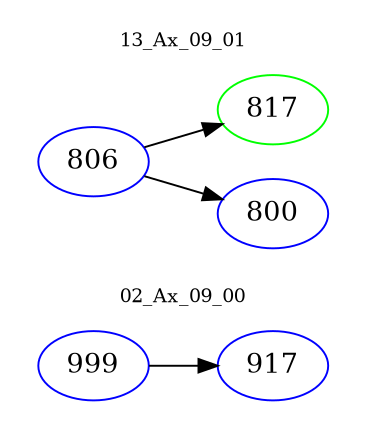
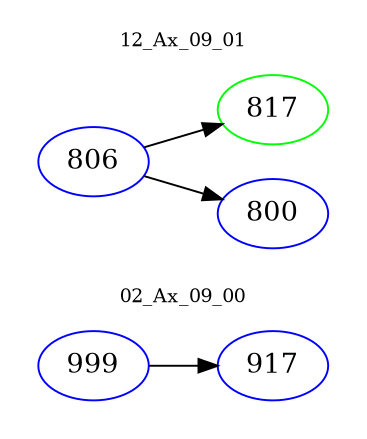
(183, 41) -> (183, 41)
